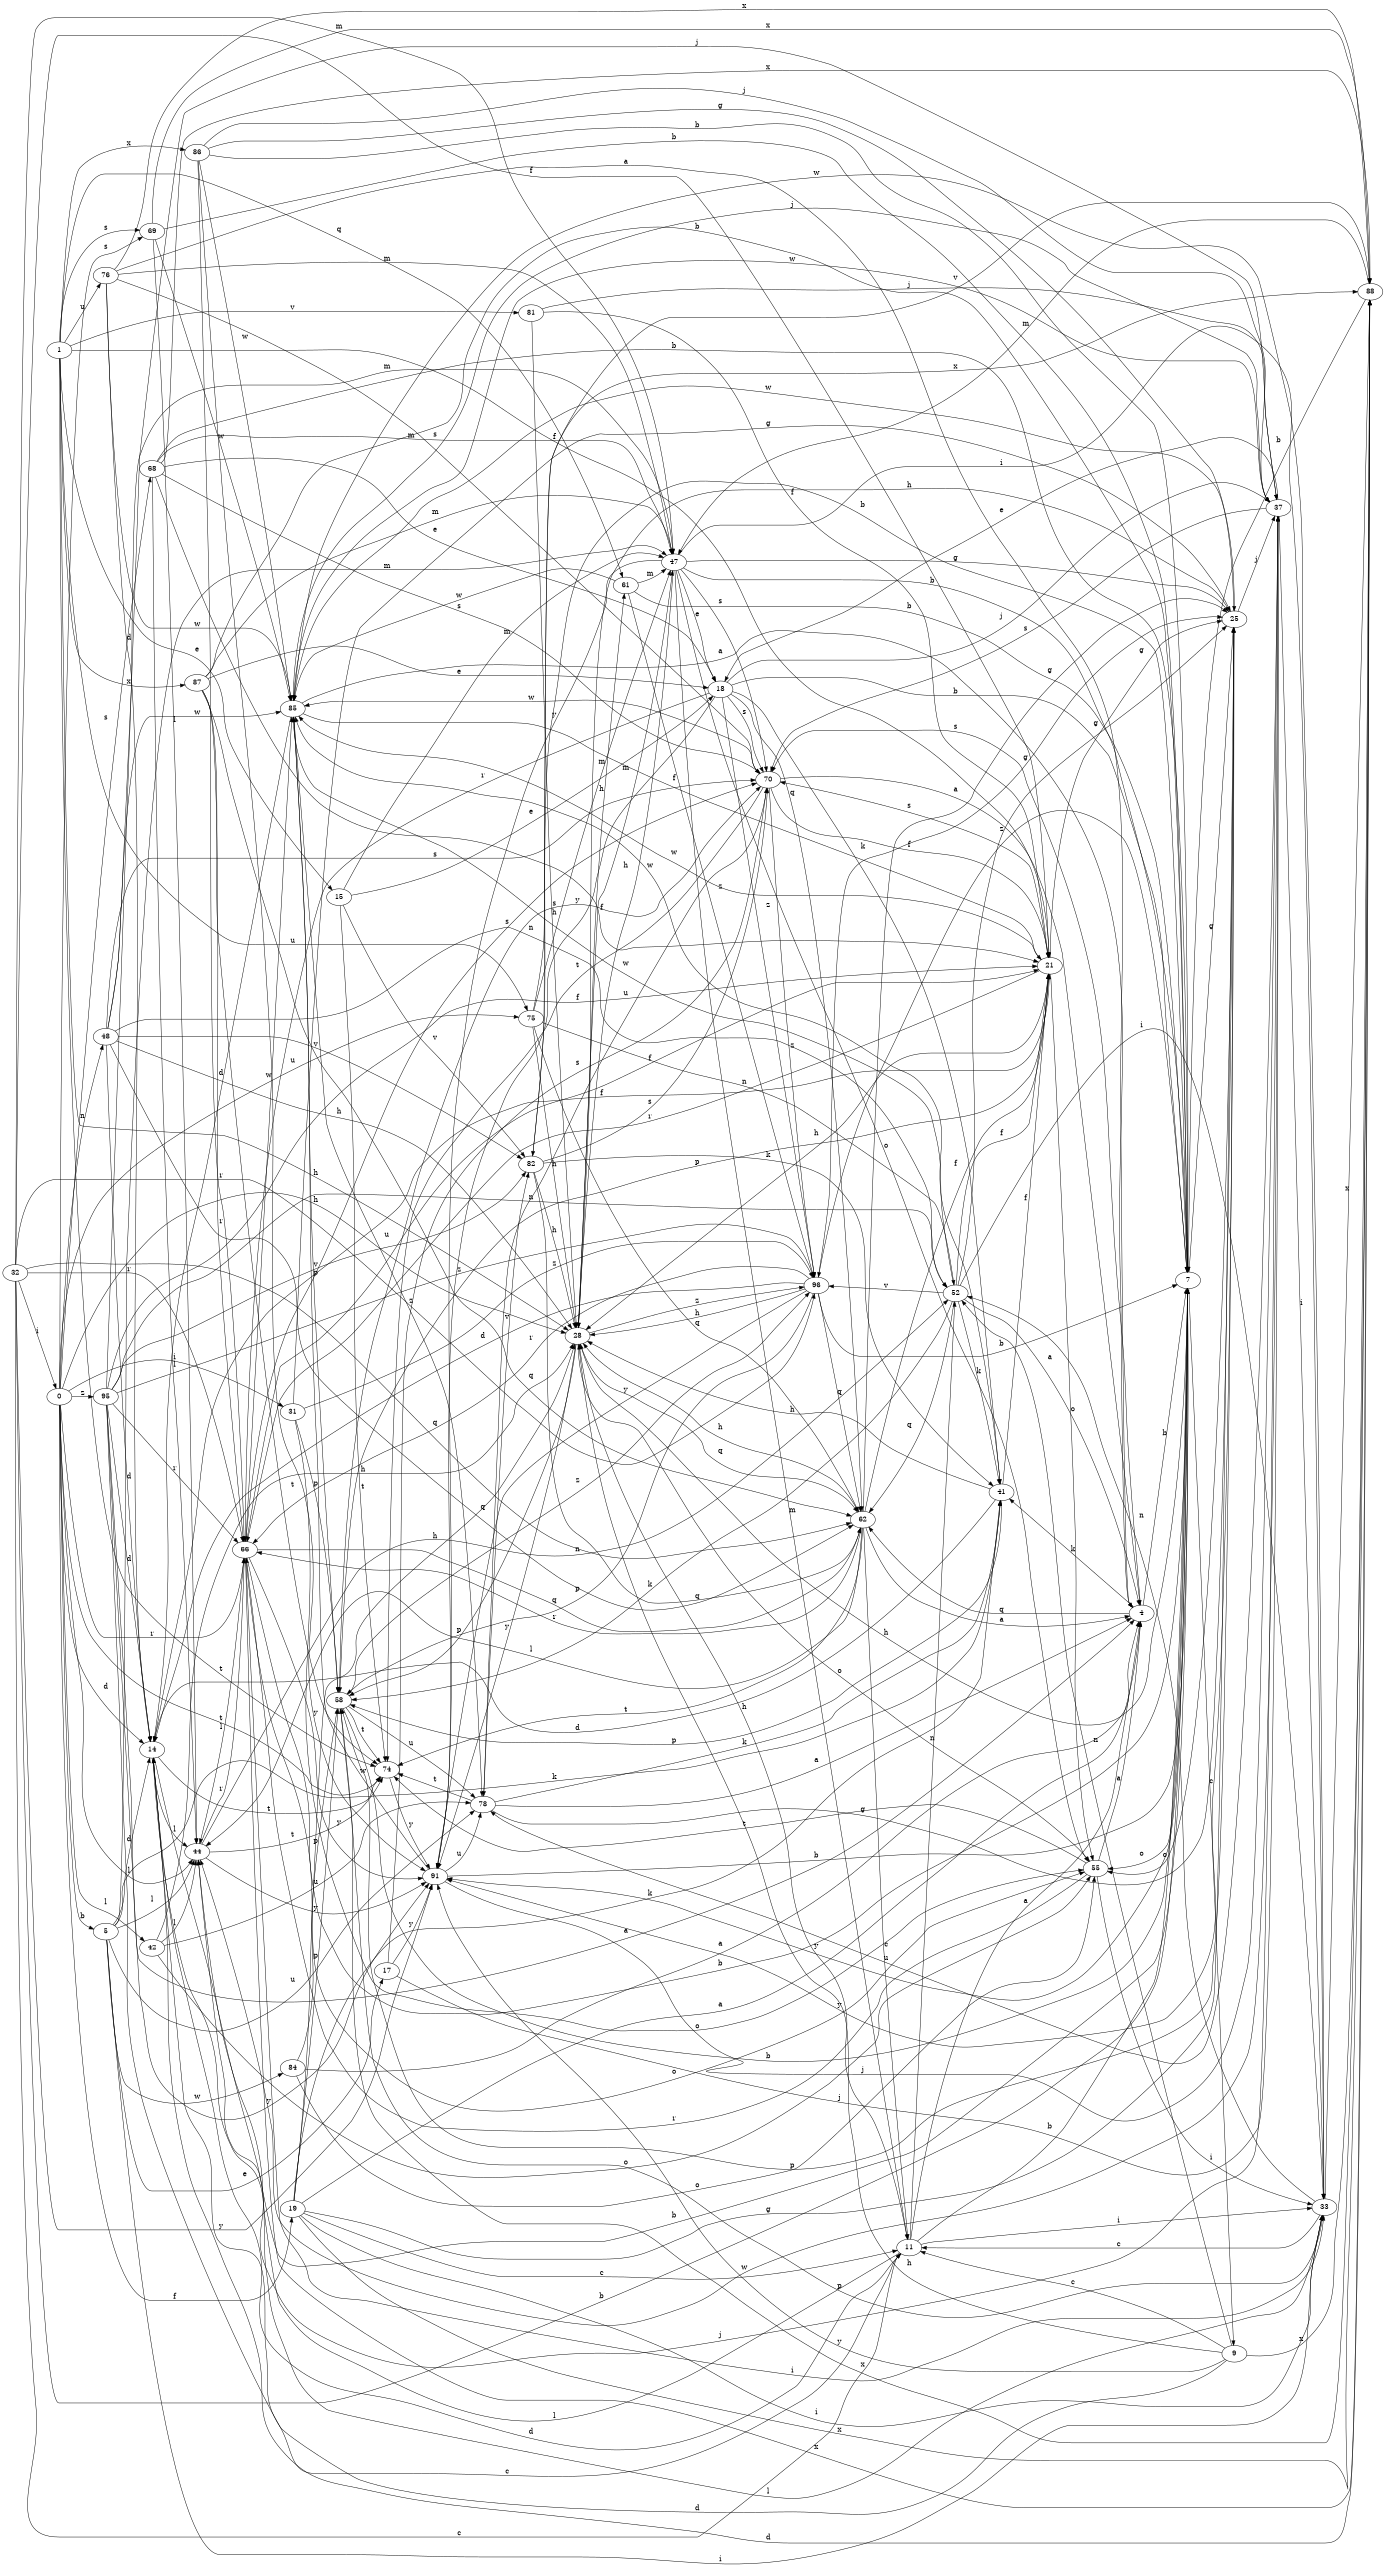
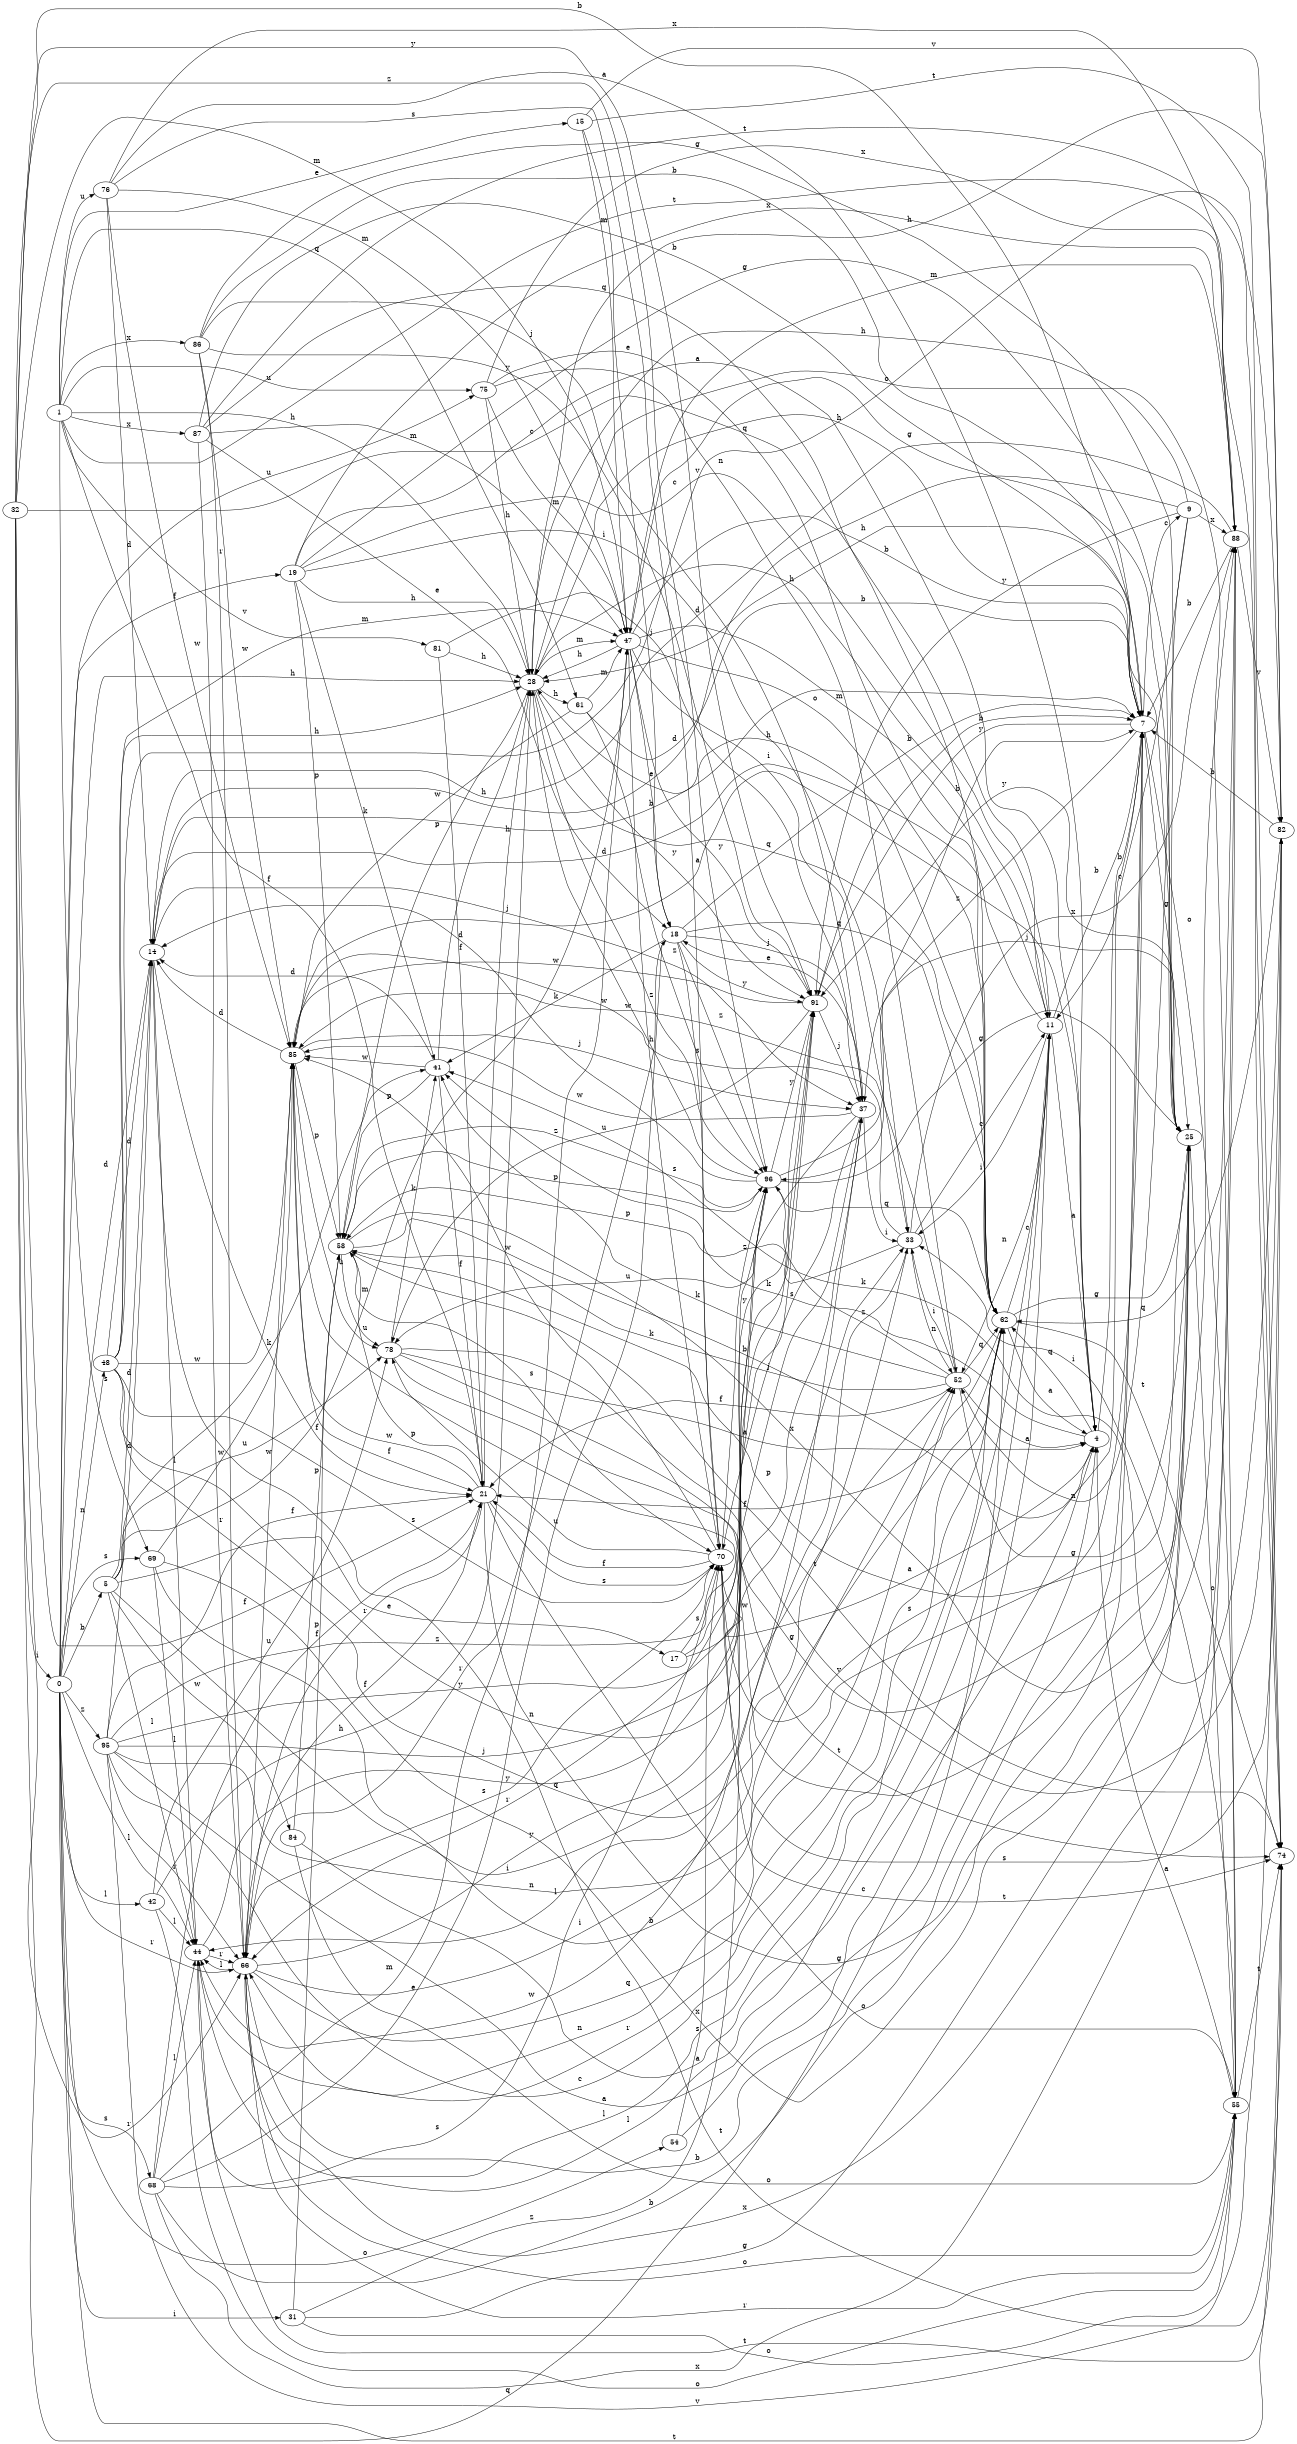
(918, 1239) -> (955, 894)
(886, 1286) -> (863, 1313)
(405, 1823) -> none
none -> (674, 2143)
